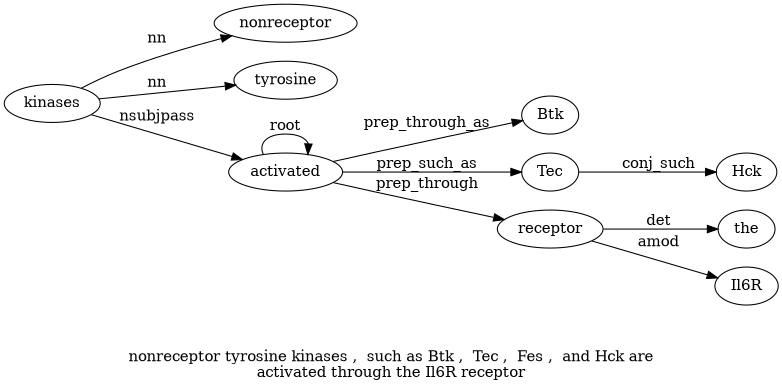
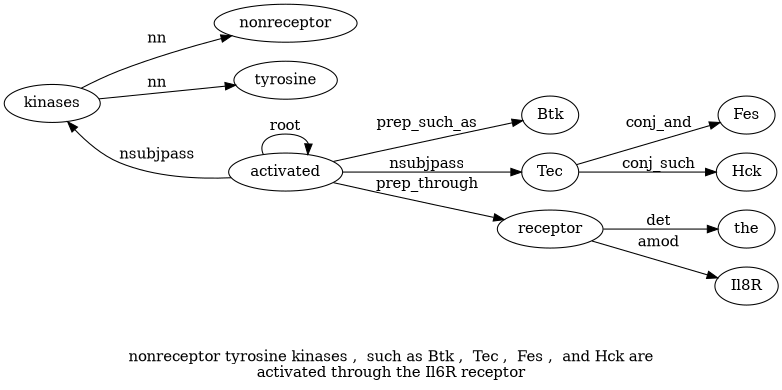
none -> (747, 115)
(427, 123) -> (427, 123)
(162, 136) -> (147, 171)
(427, 164) -> (427, 164)
(747, 286) -> (747, 286)
